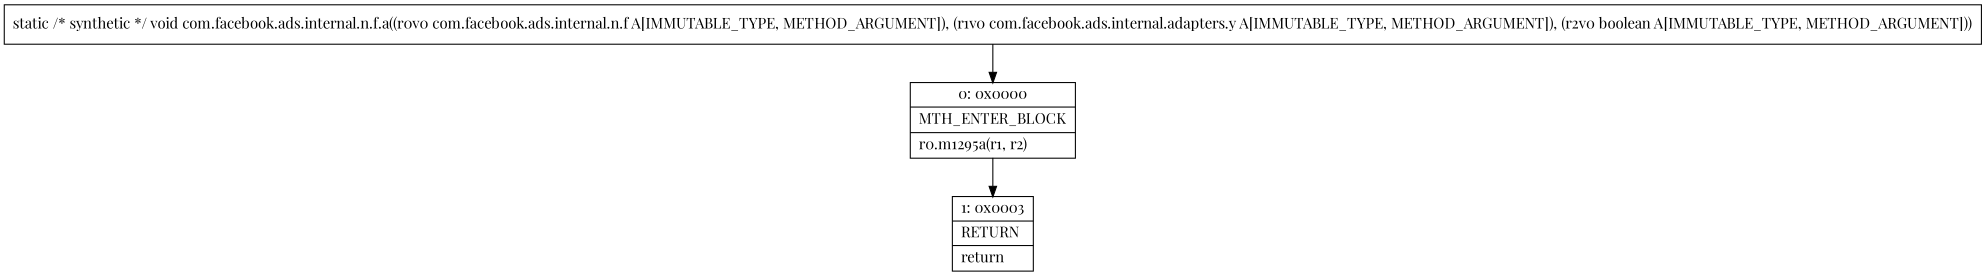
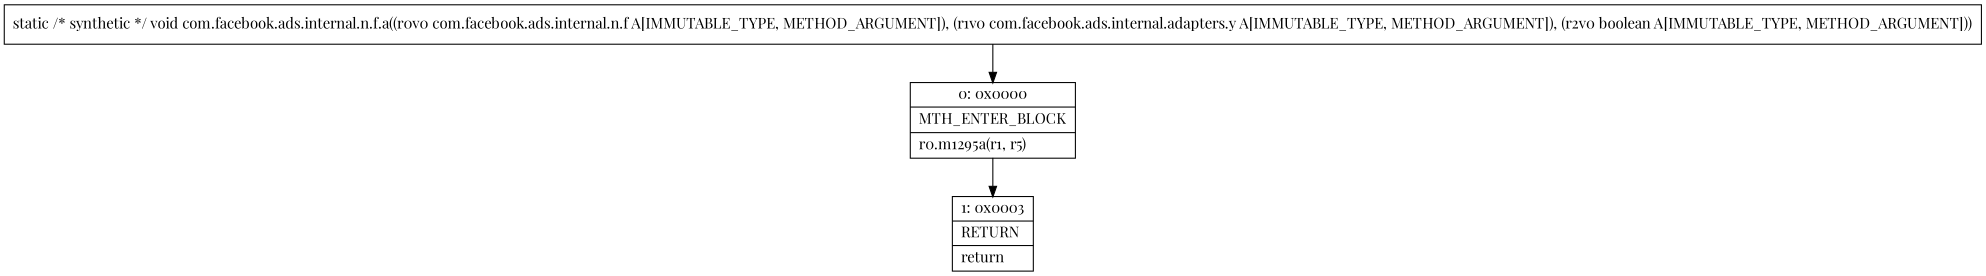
(973, 145) -> (973, 145)
